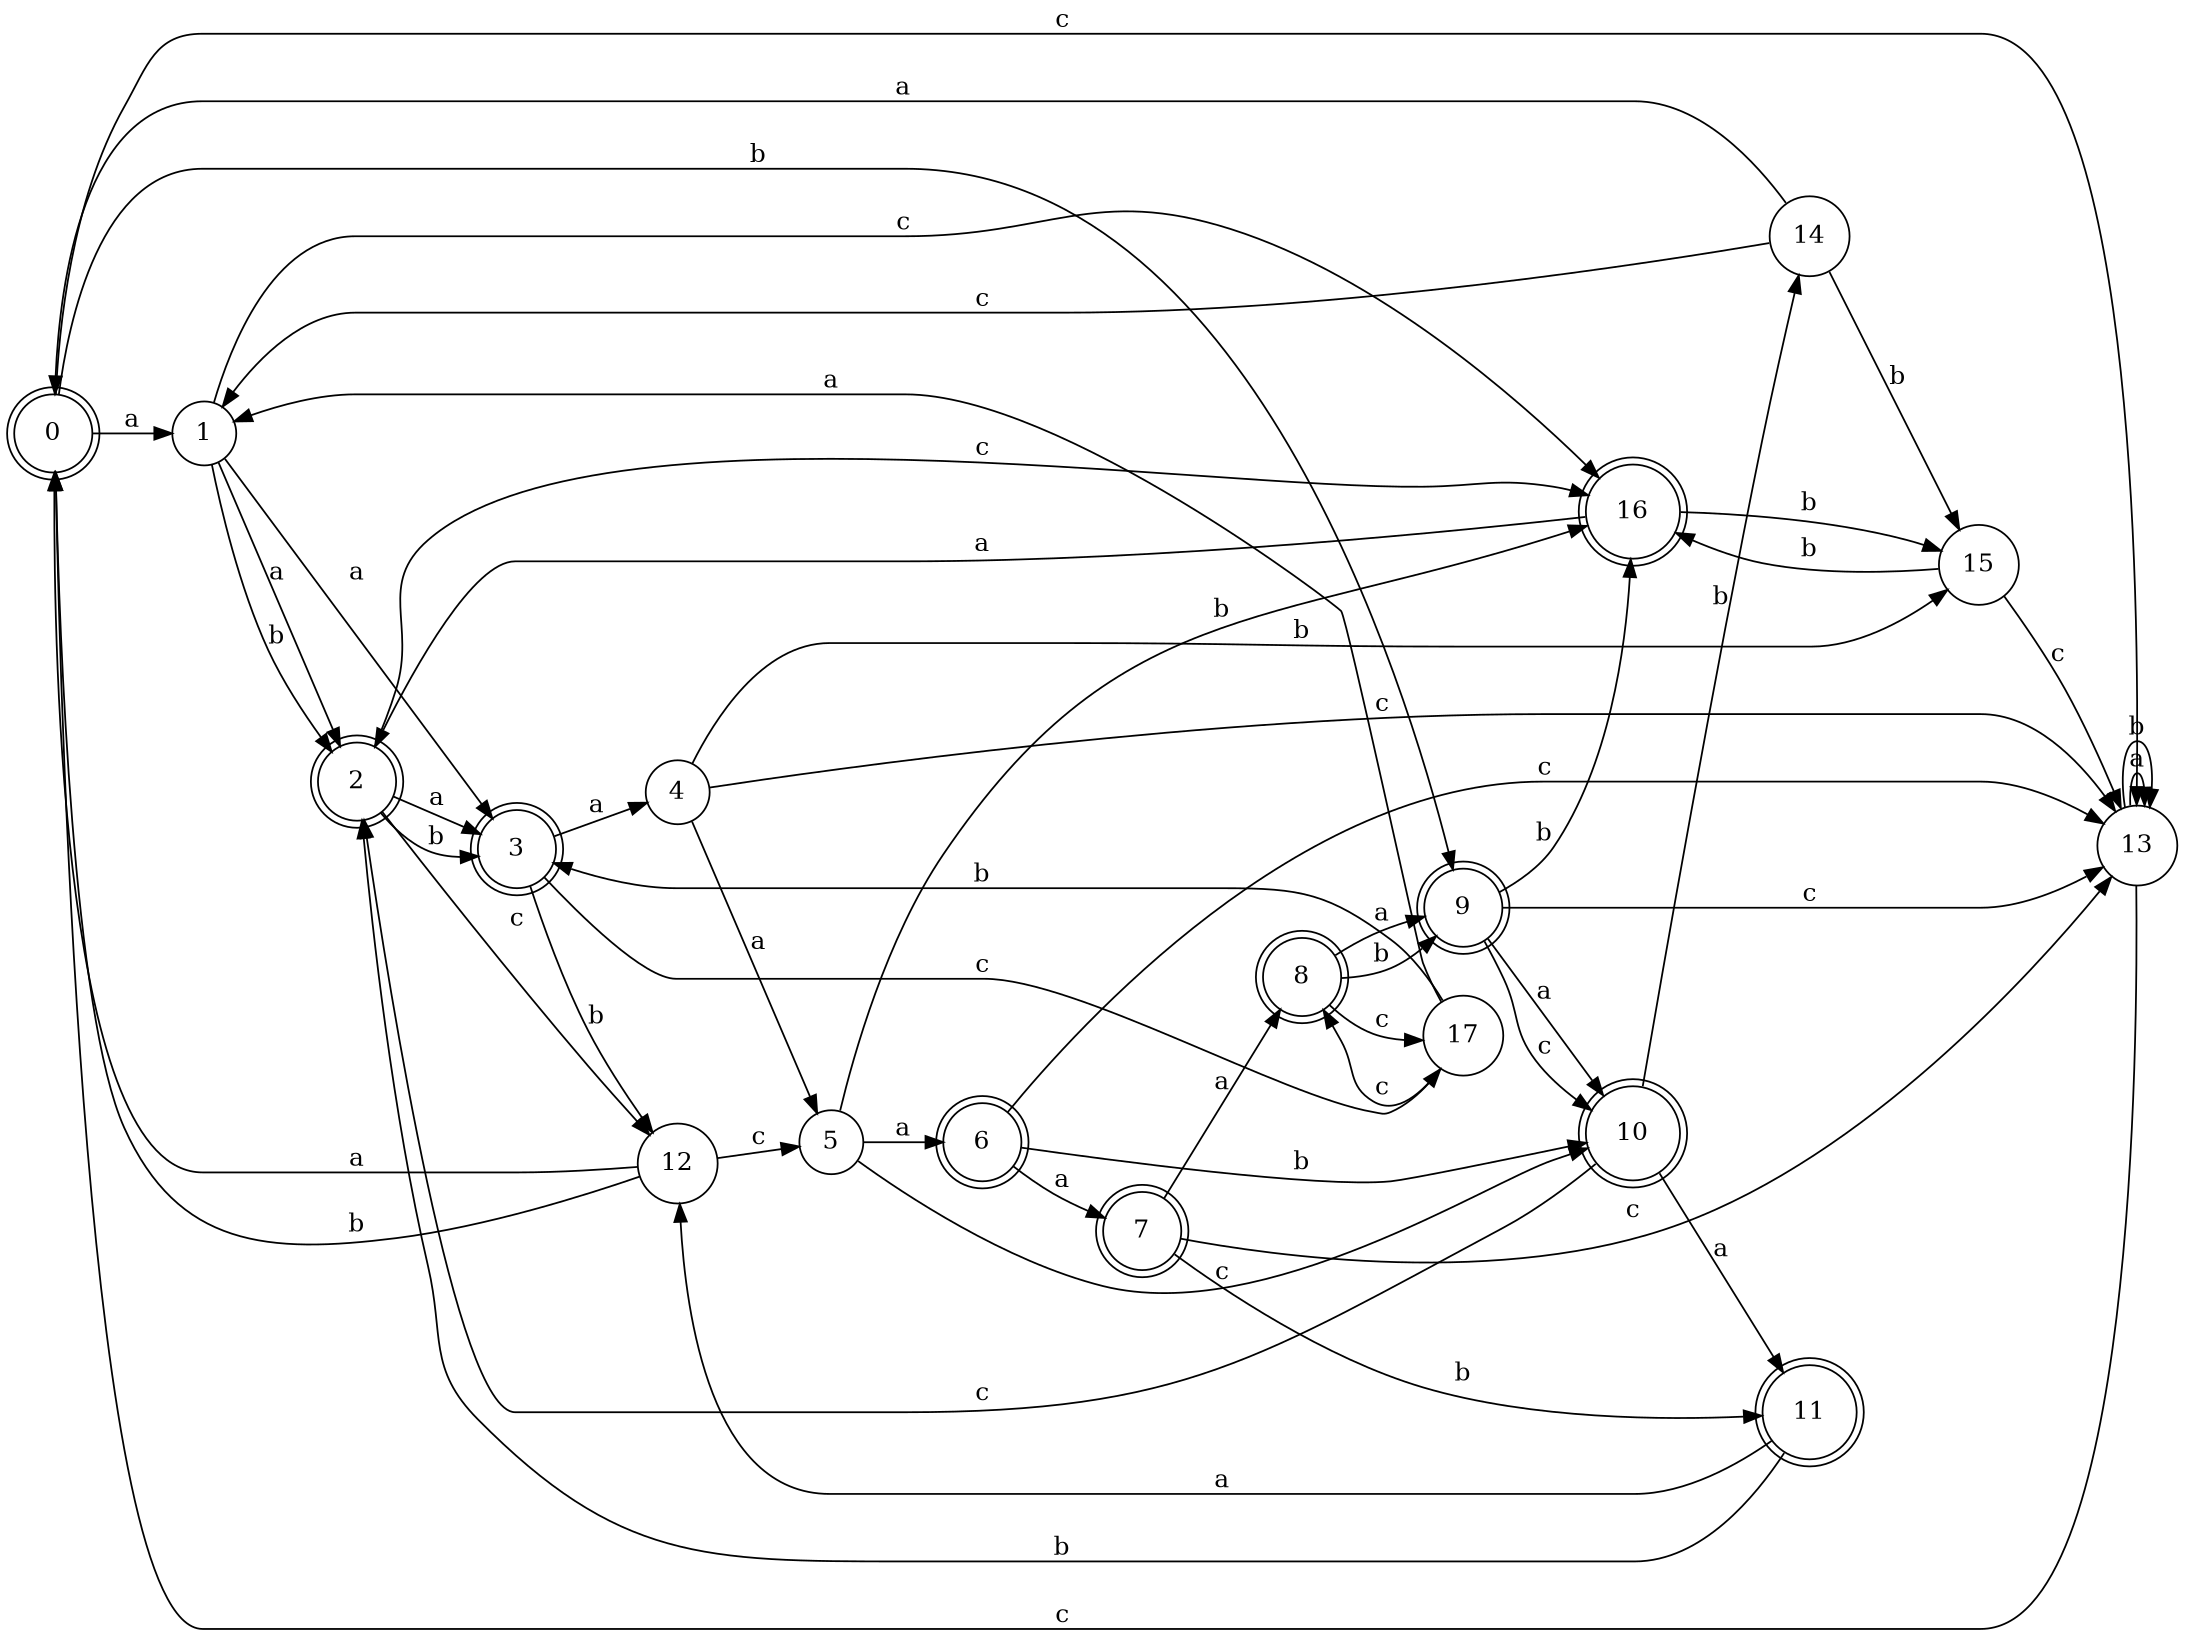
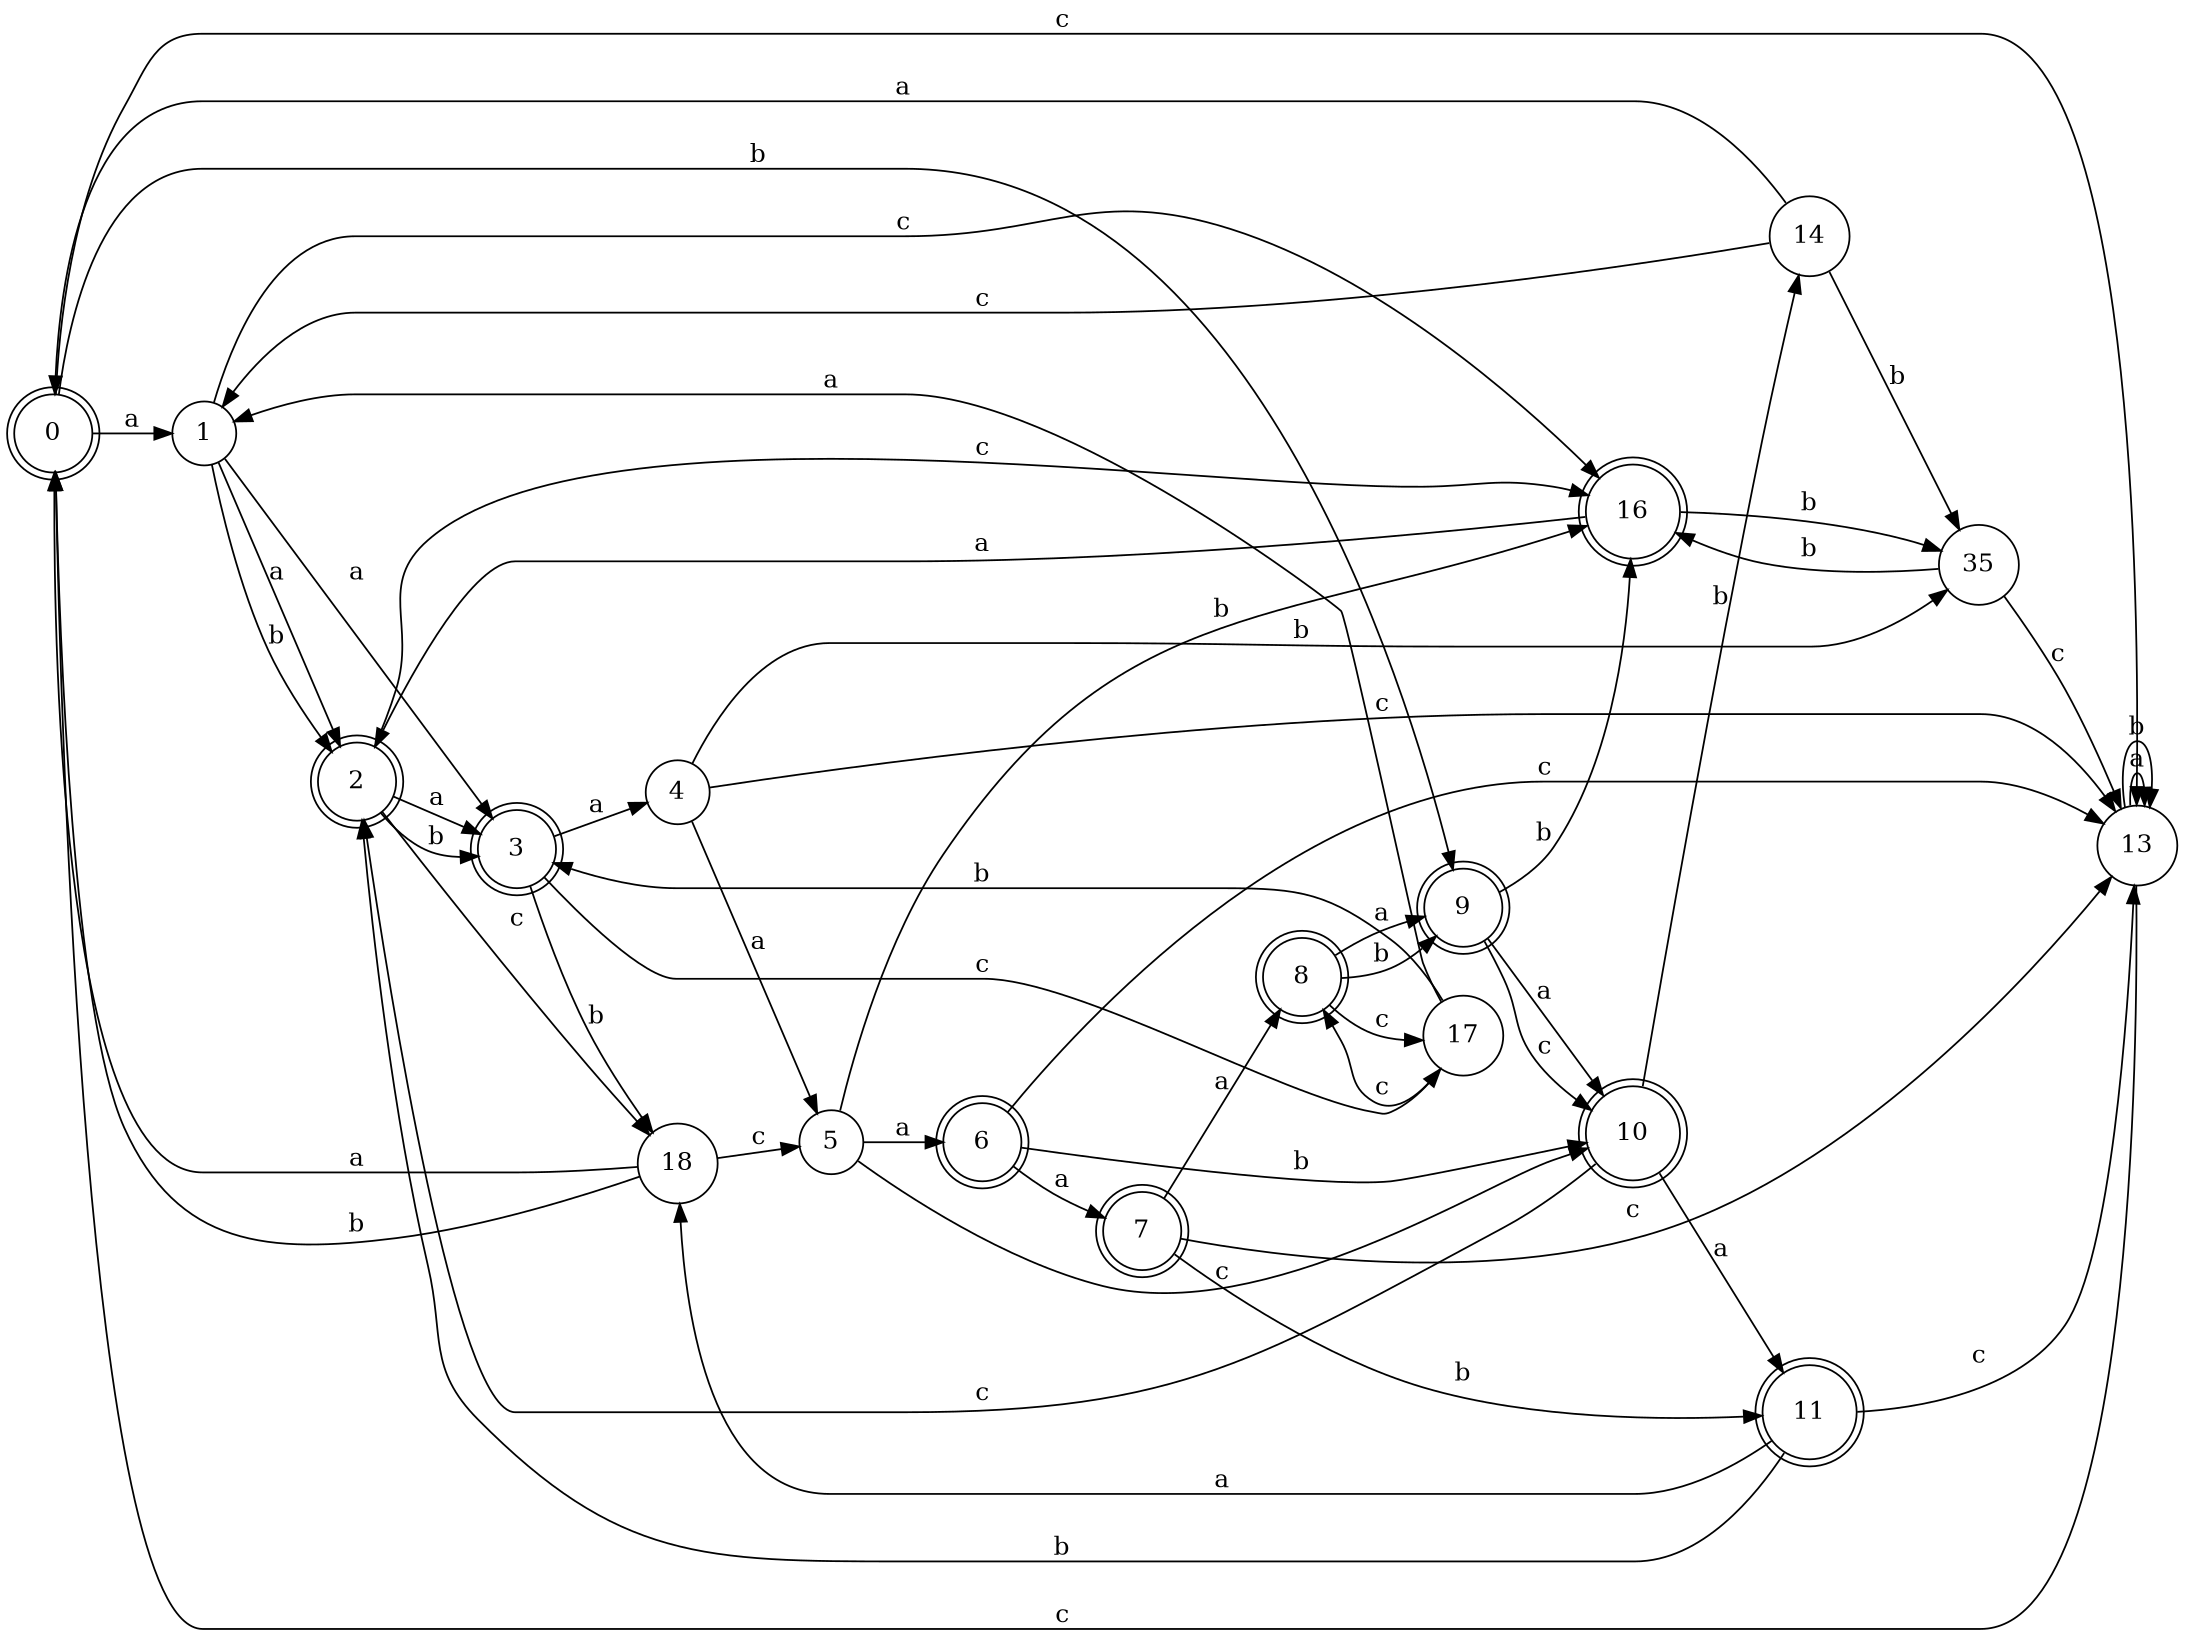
(1979, 565) -> (1979, 565)
(1797, 908) -> (2097, 1233)
(678, 1164) -> (678, 1164)
